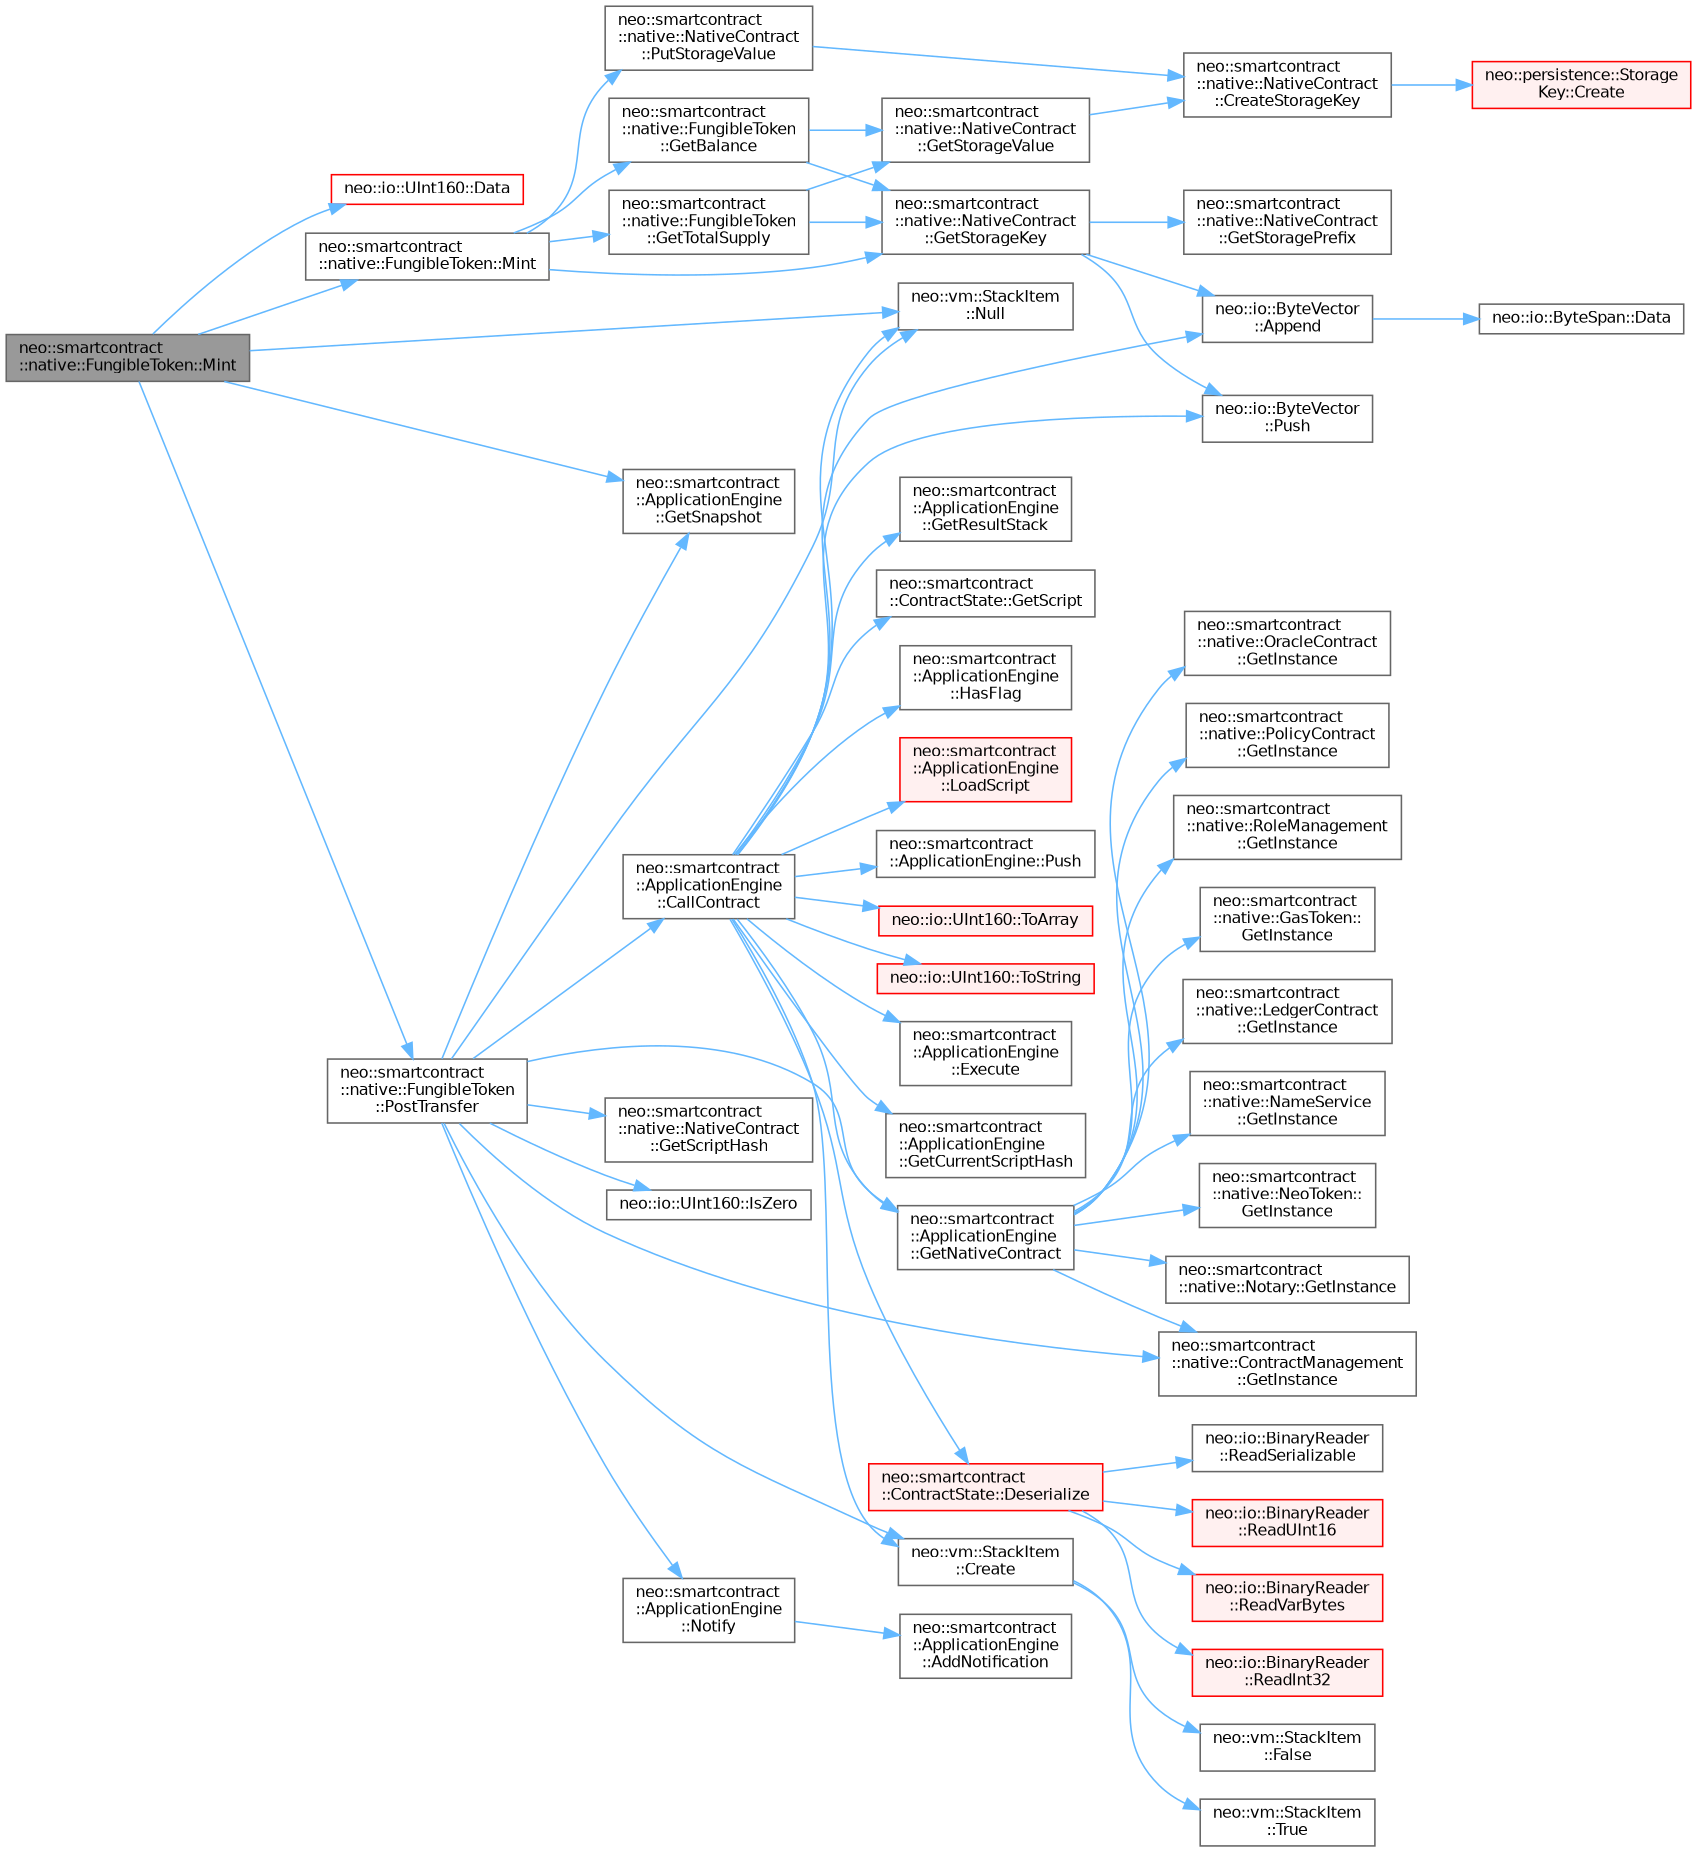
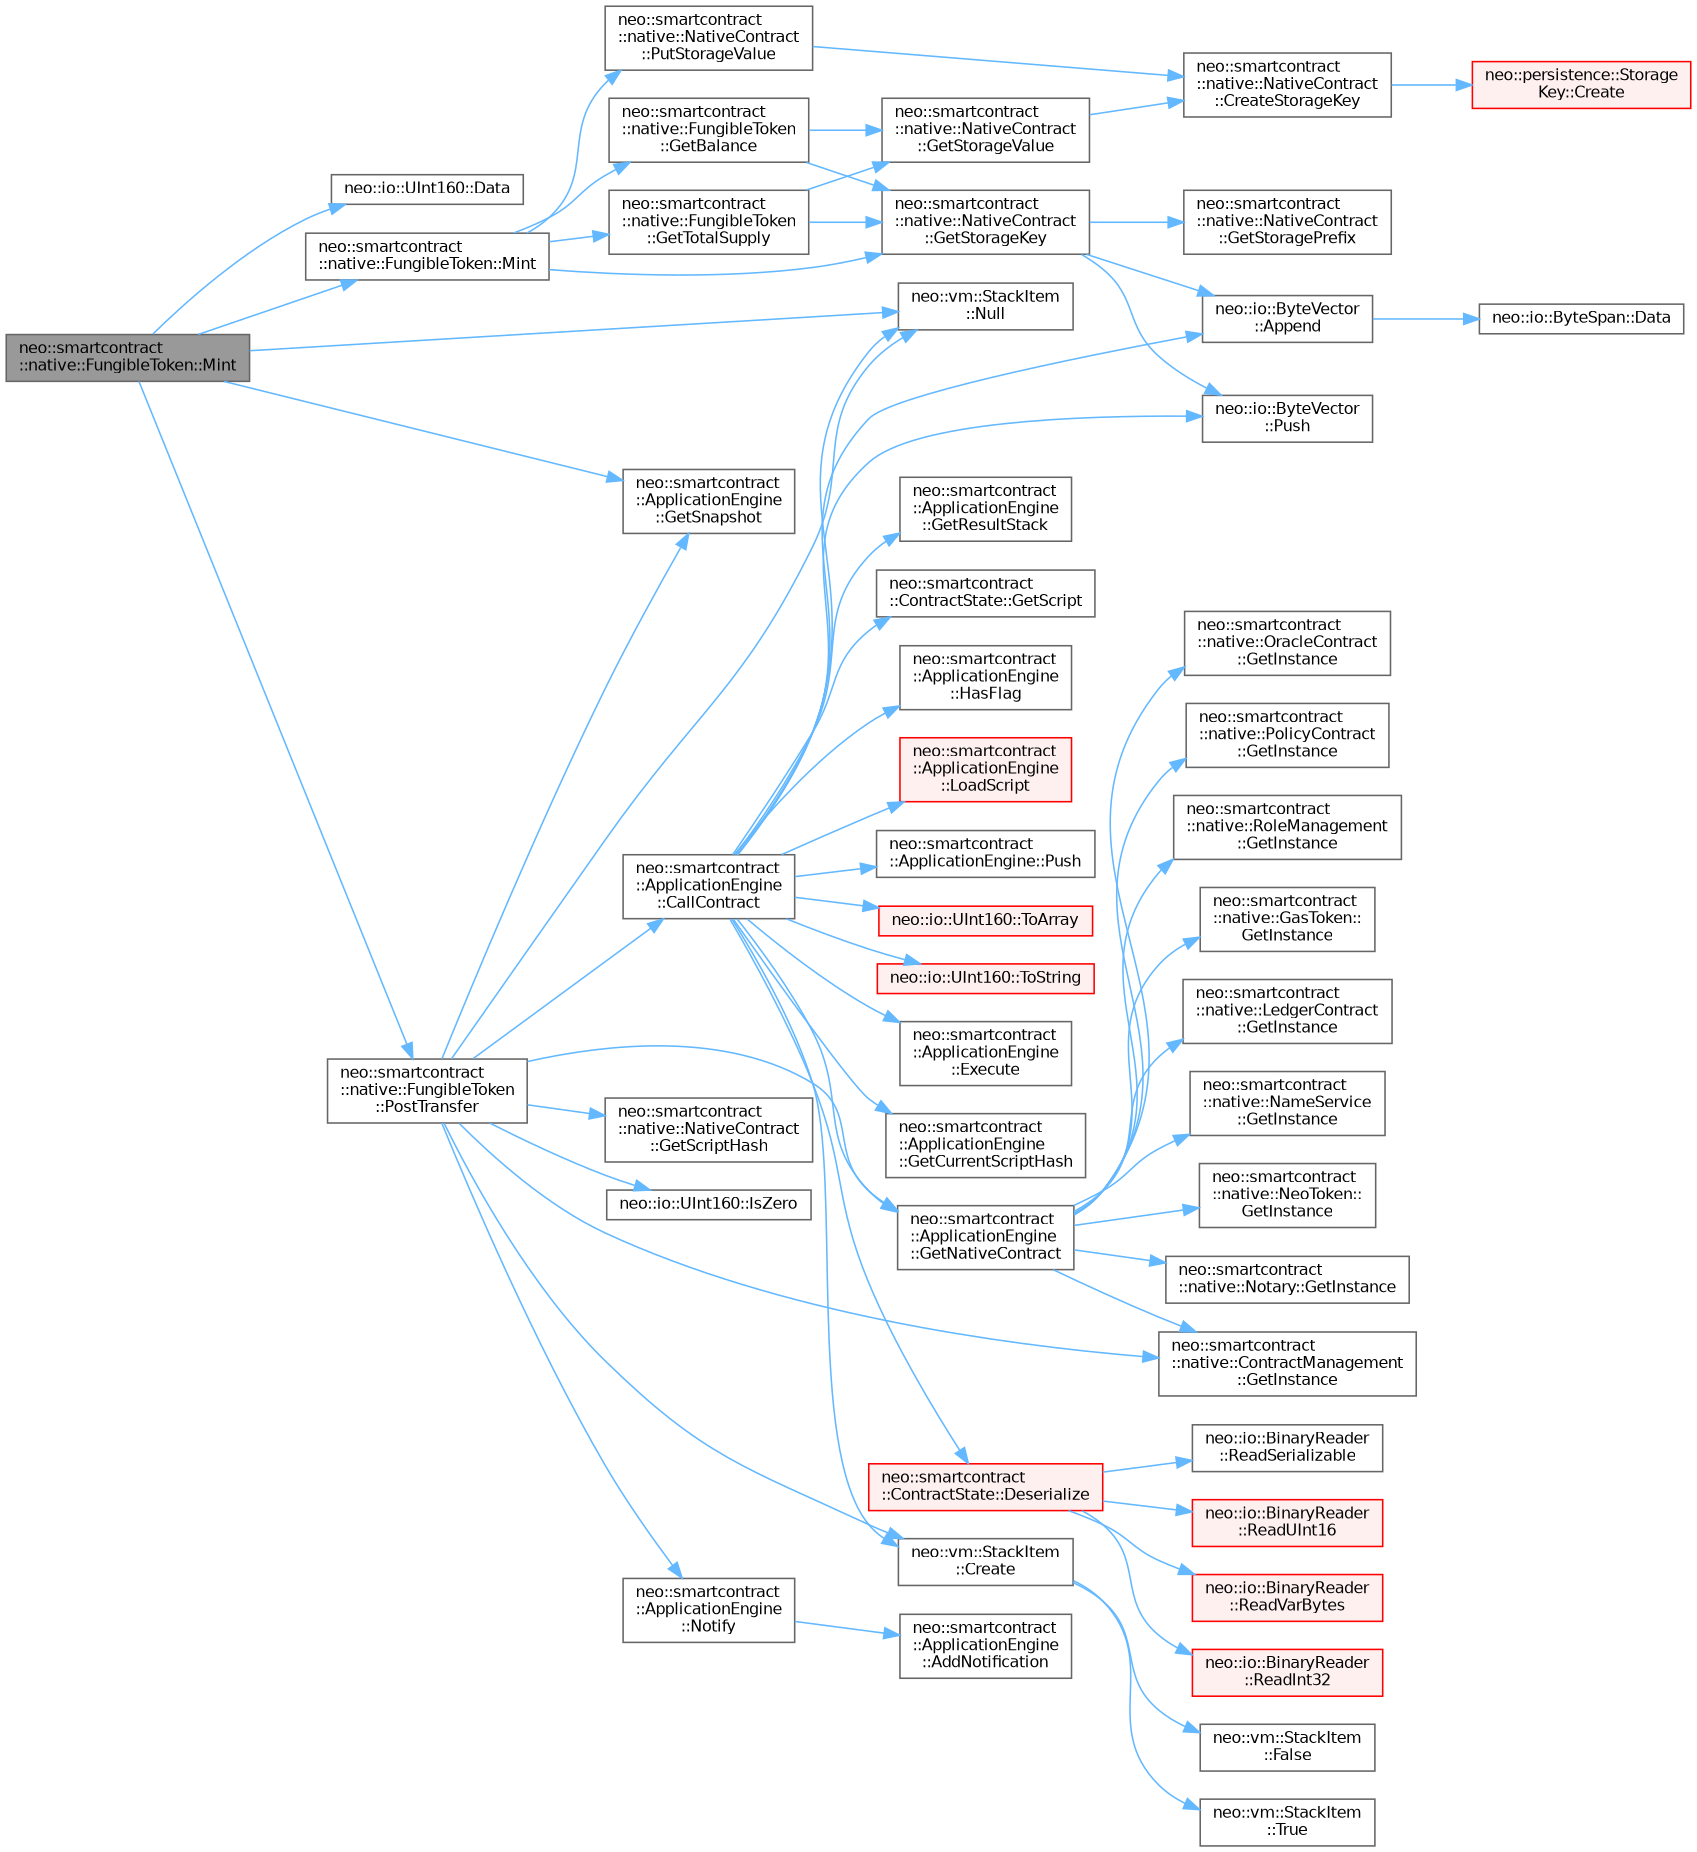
(427, 190) -> (427, 190)
